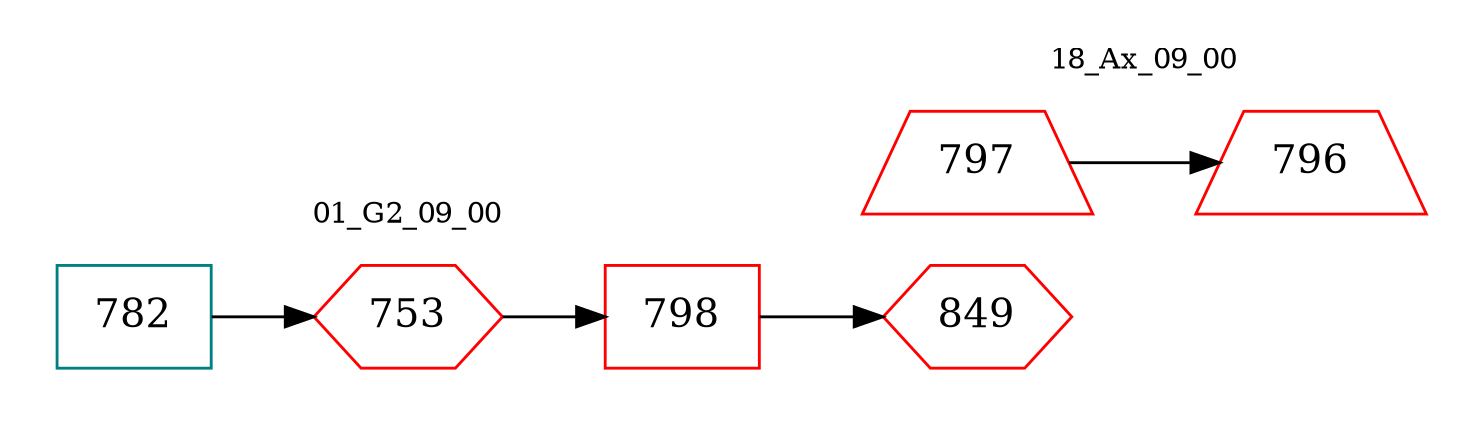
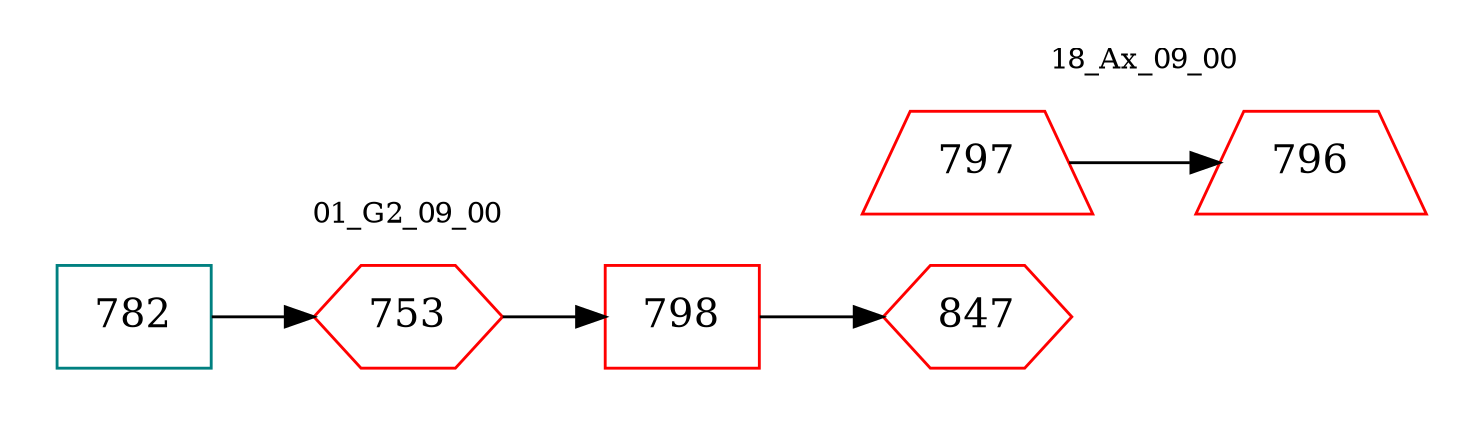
(978, 317) -> (978, 317)
